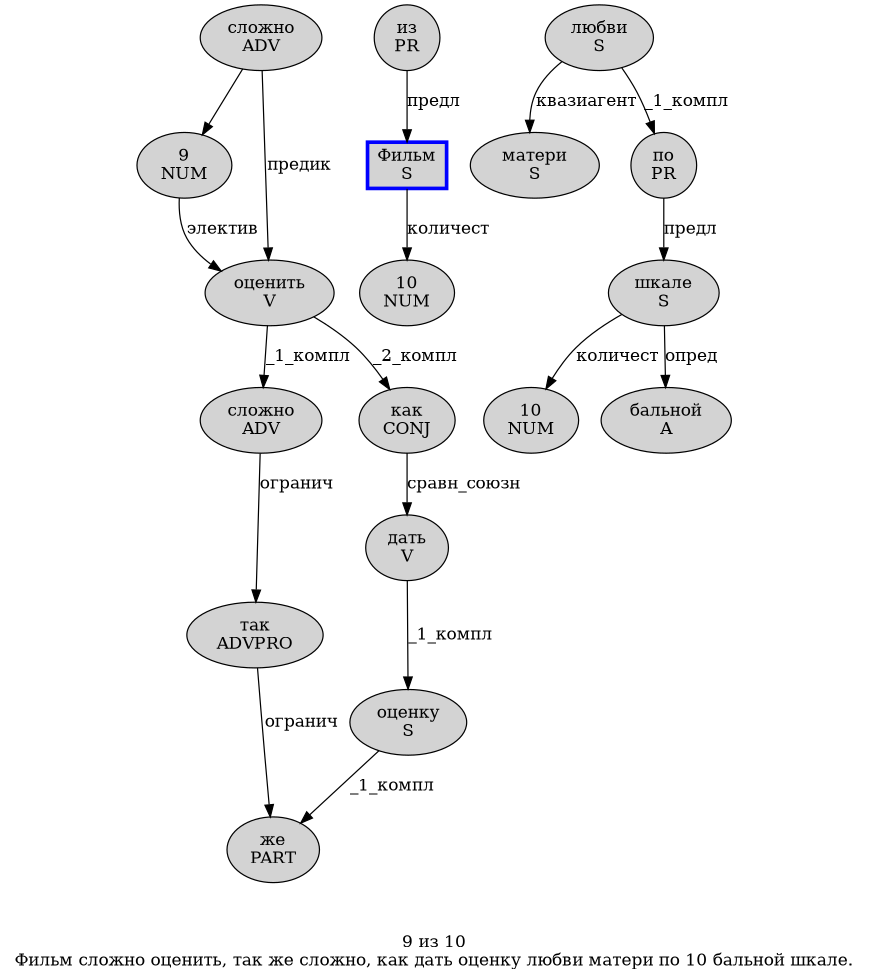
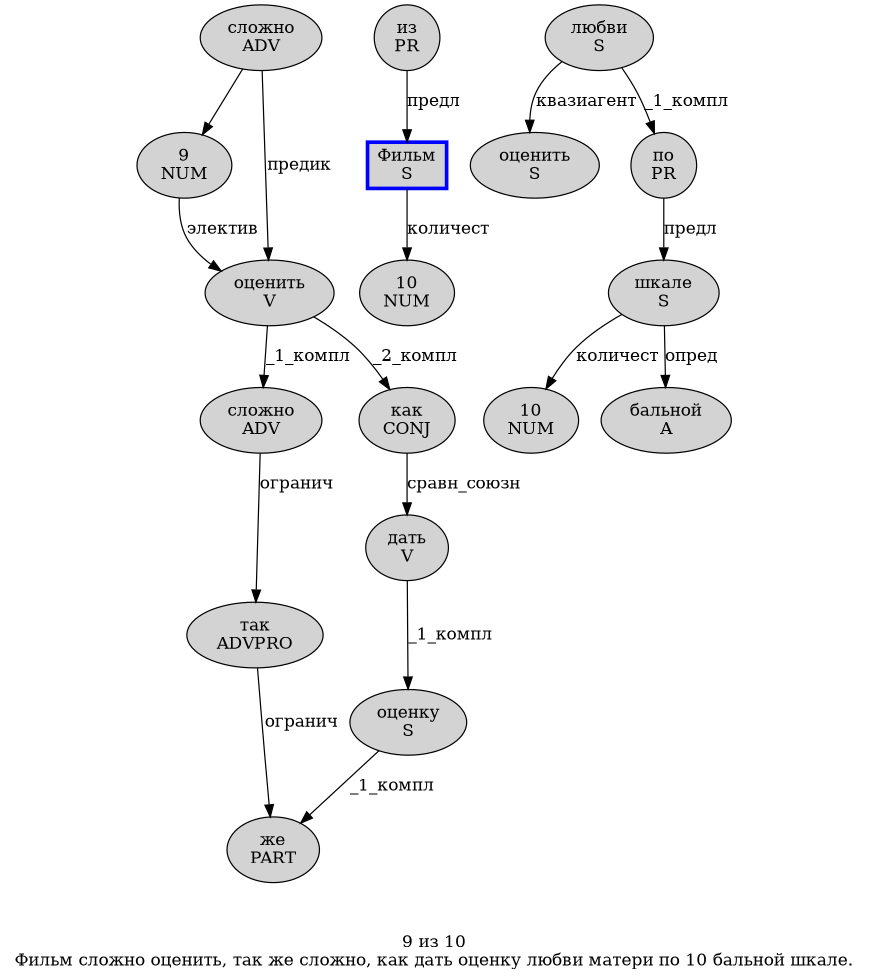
(535, 165) -> (535, 165)
